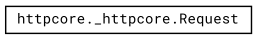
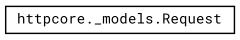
(129, 20) -> (120, 20)
